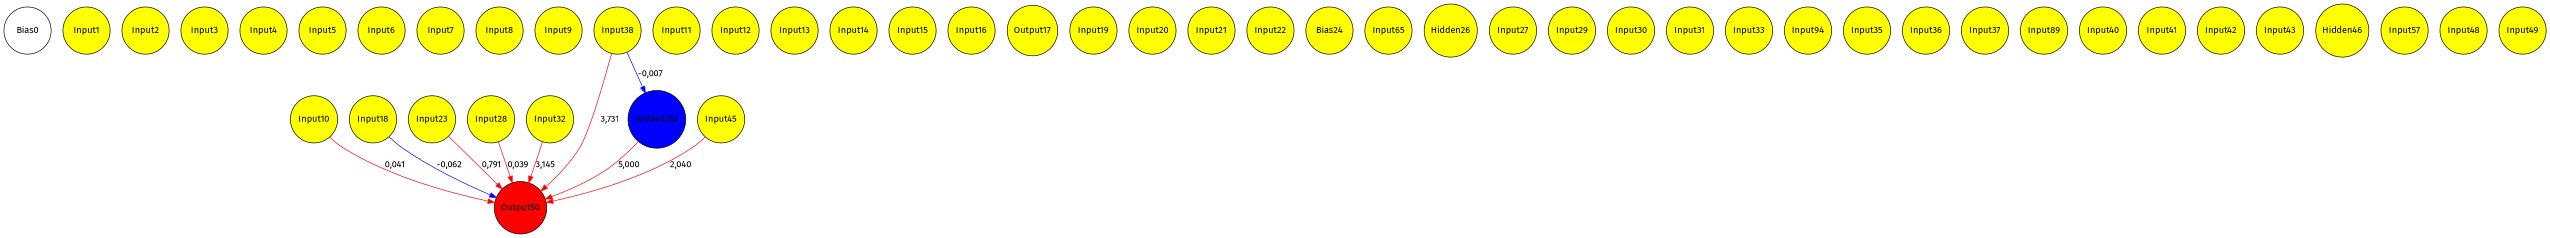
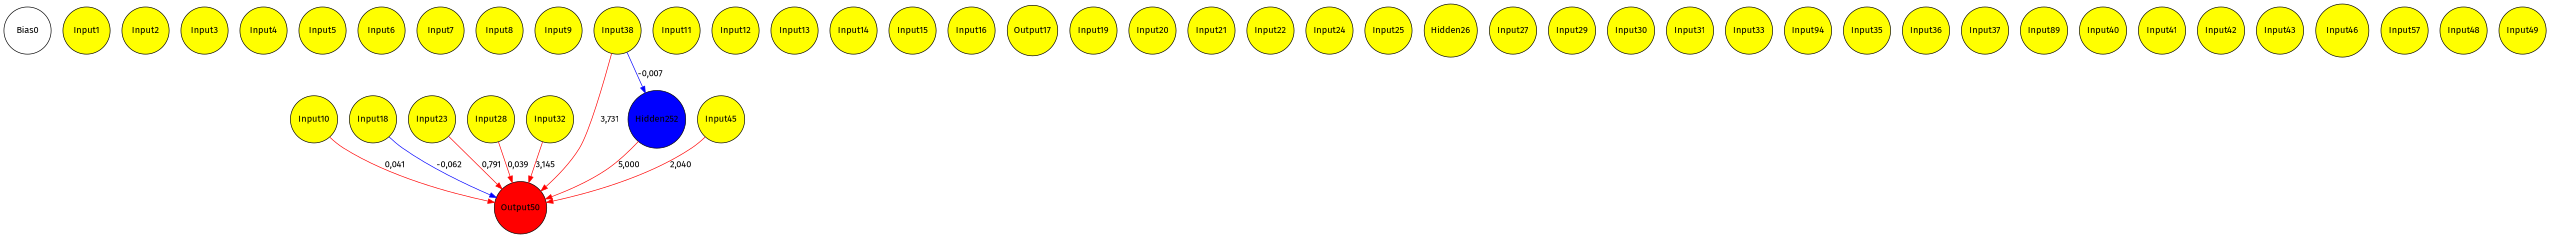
(1329, 31) -> (1329, 31)
(1388, 31) -> (1388, 31)
(2342, 31) -> (2342, 31)
